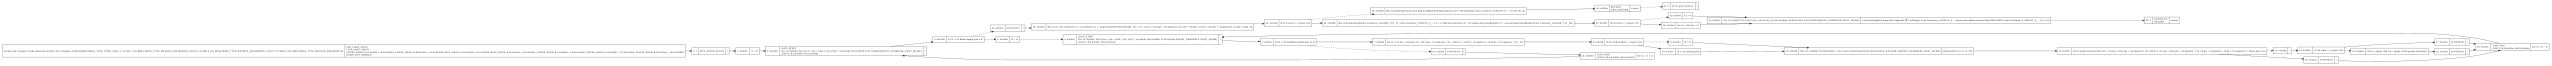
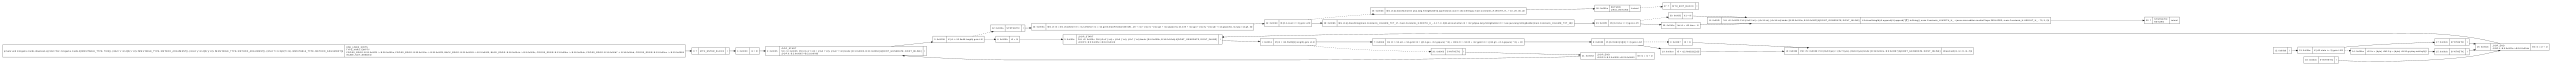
(2162, 51) -> none
